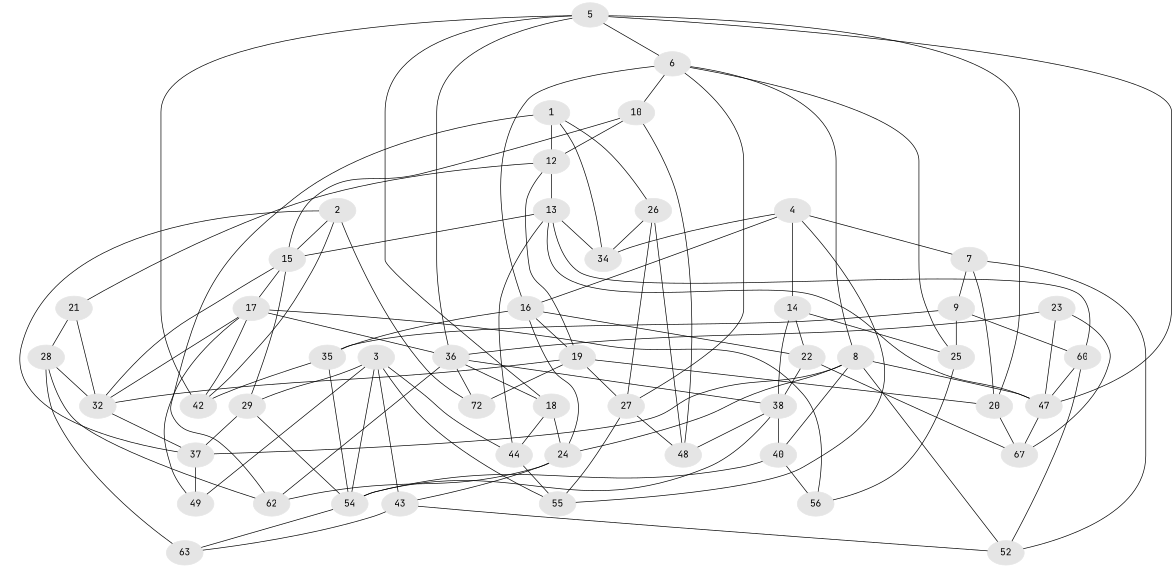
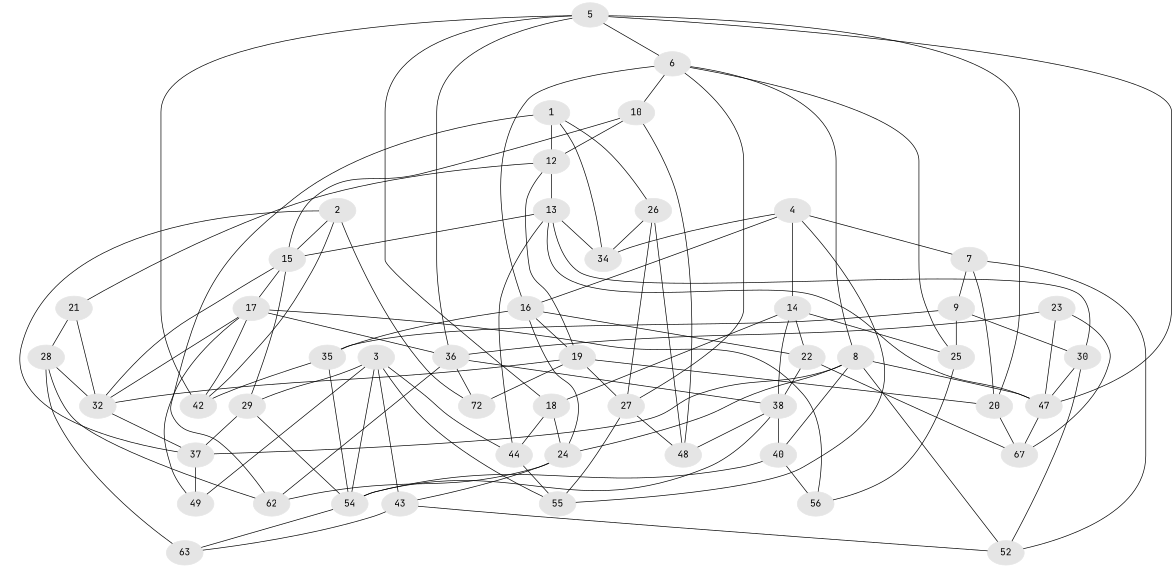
(1083, 357) -> (1083, 357)
(498, 380) -> (677, 355)
